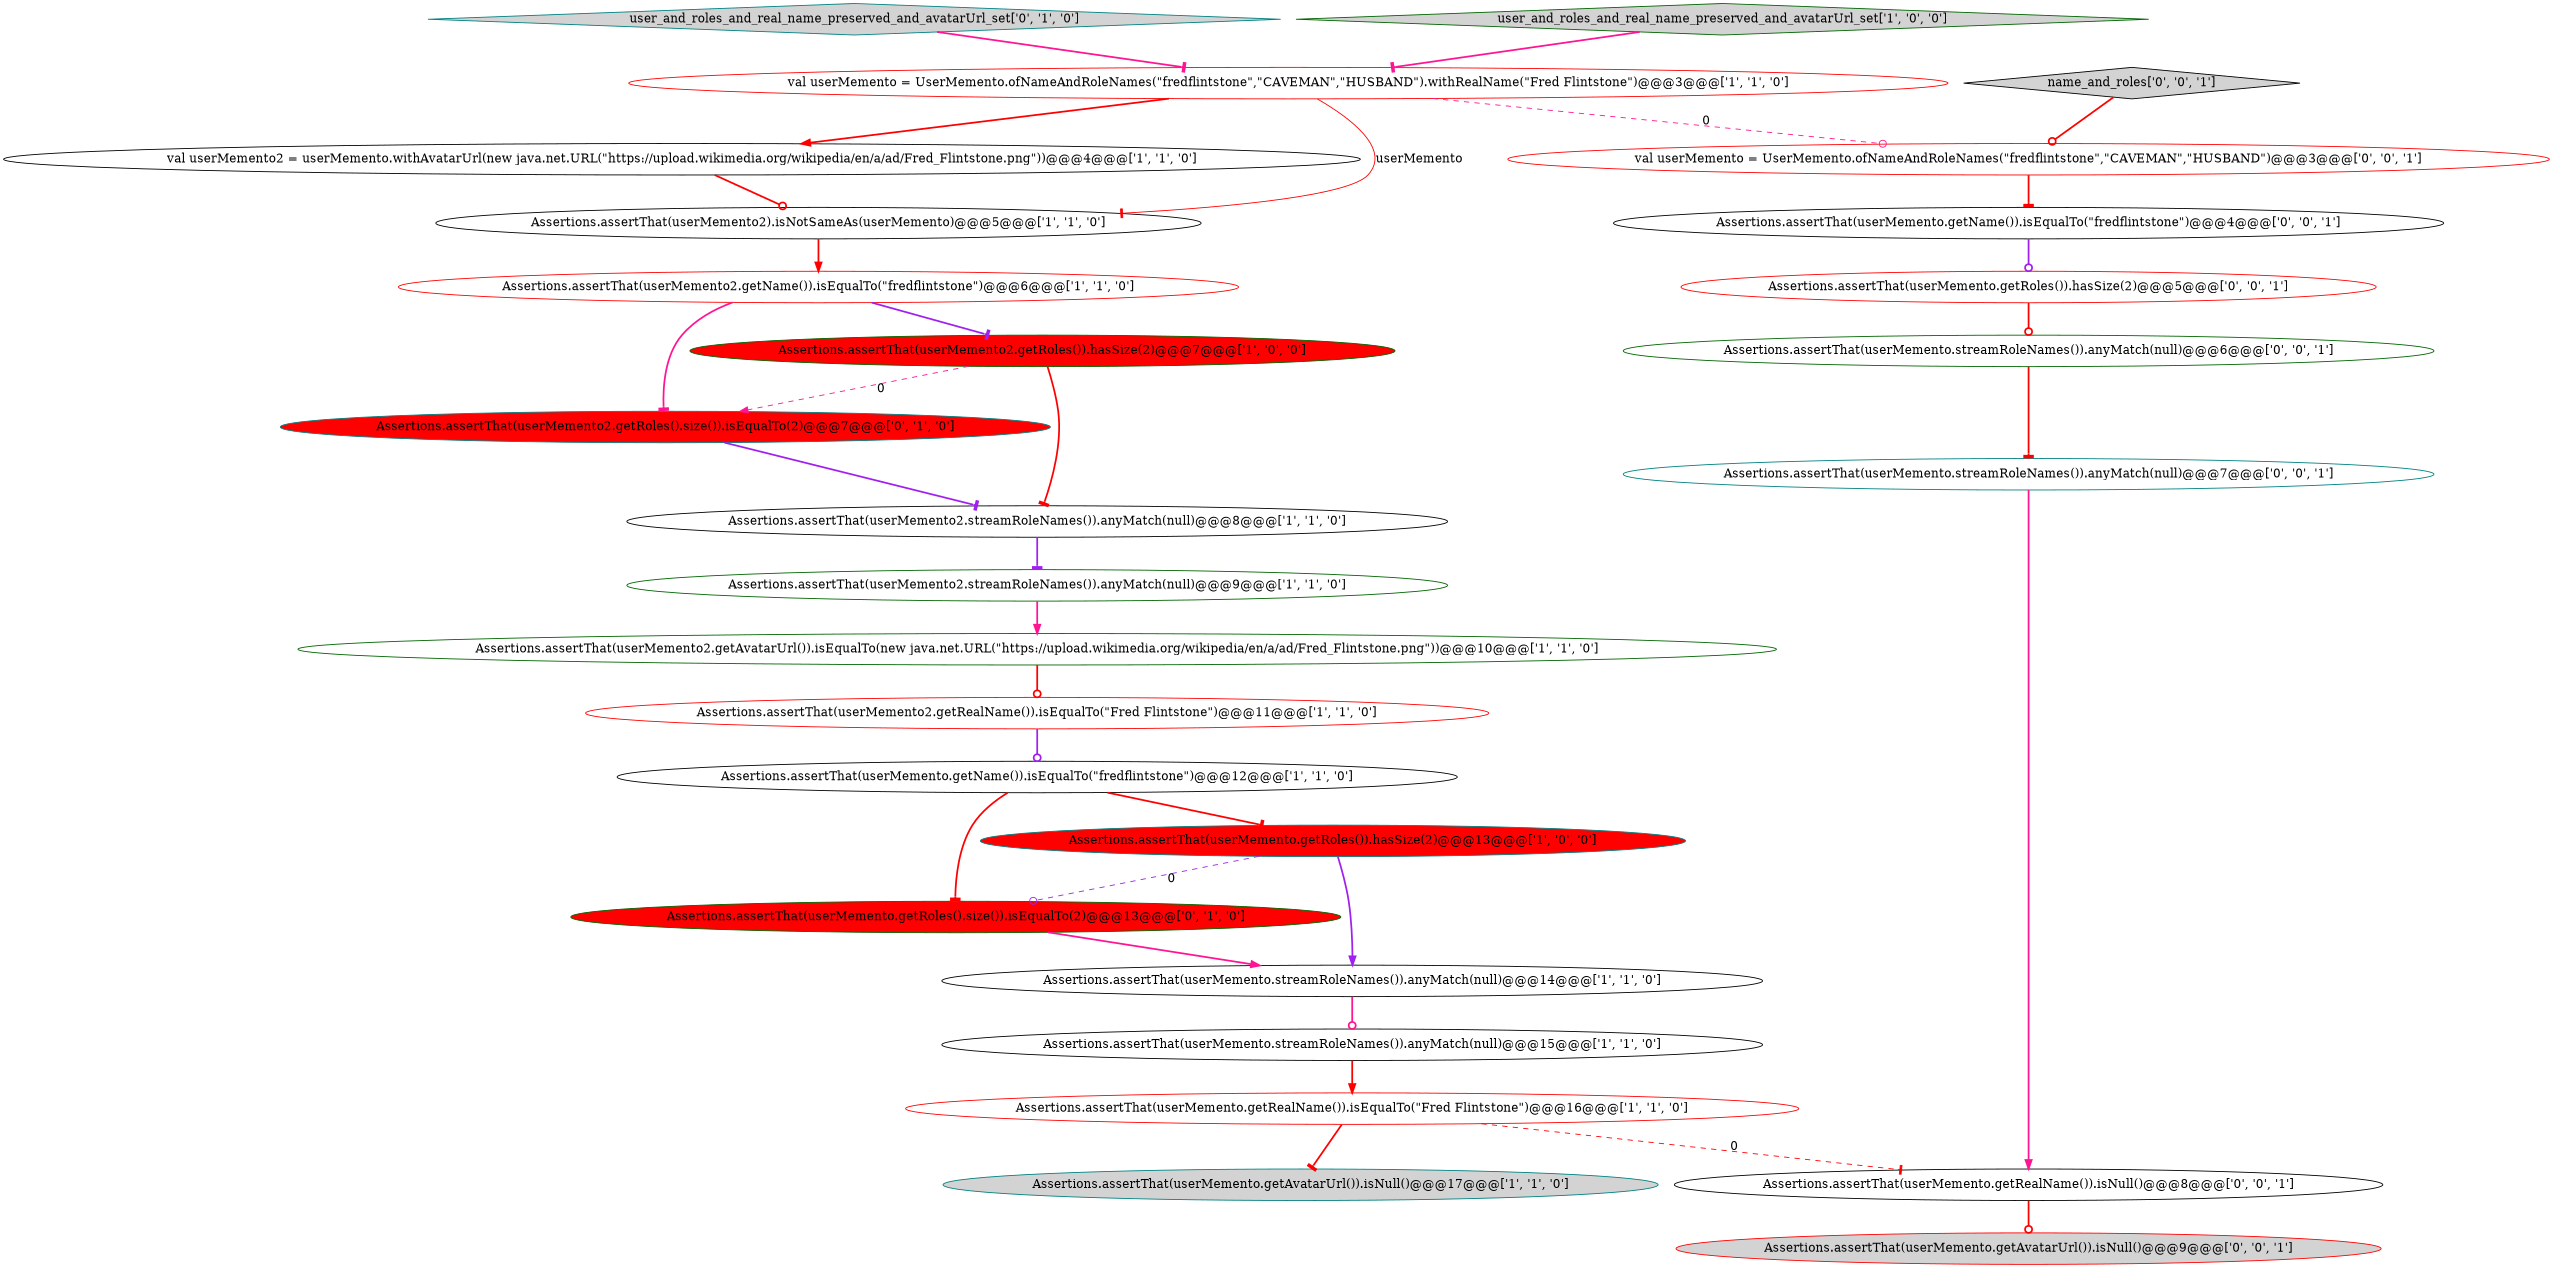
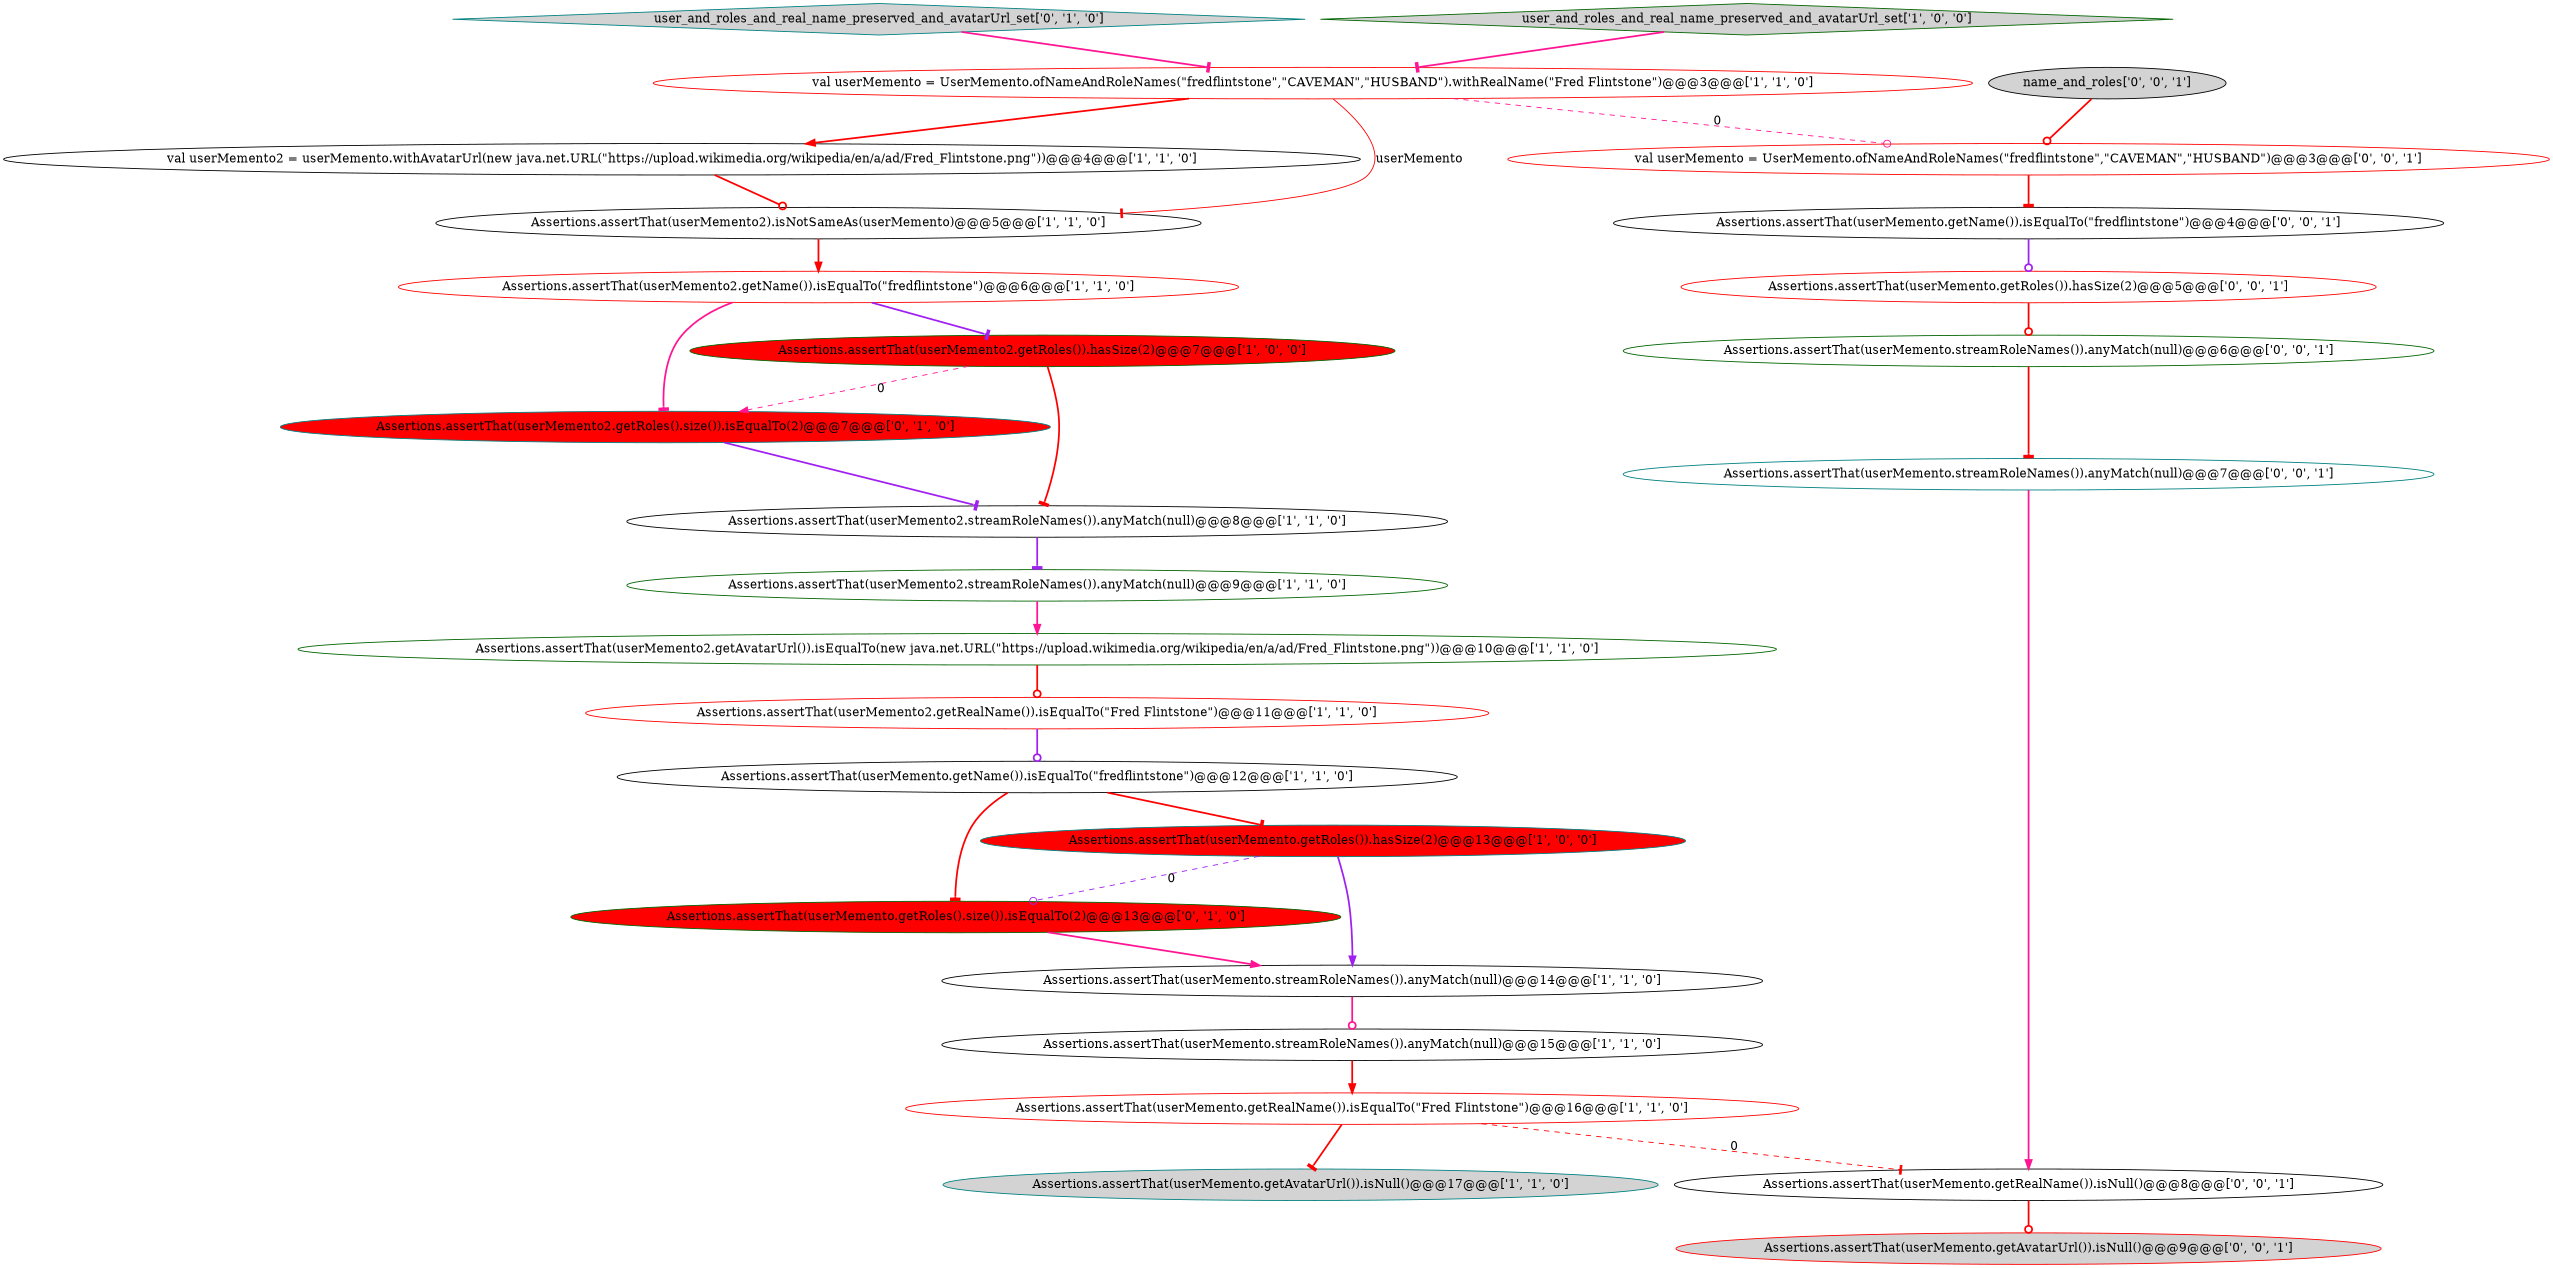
(2132, 83) -> (2107, 83)
